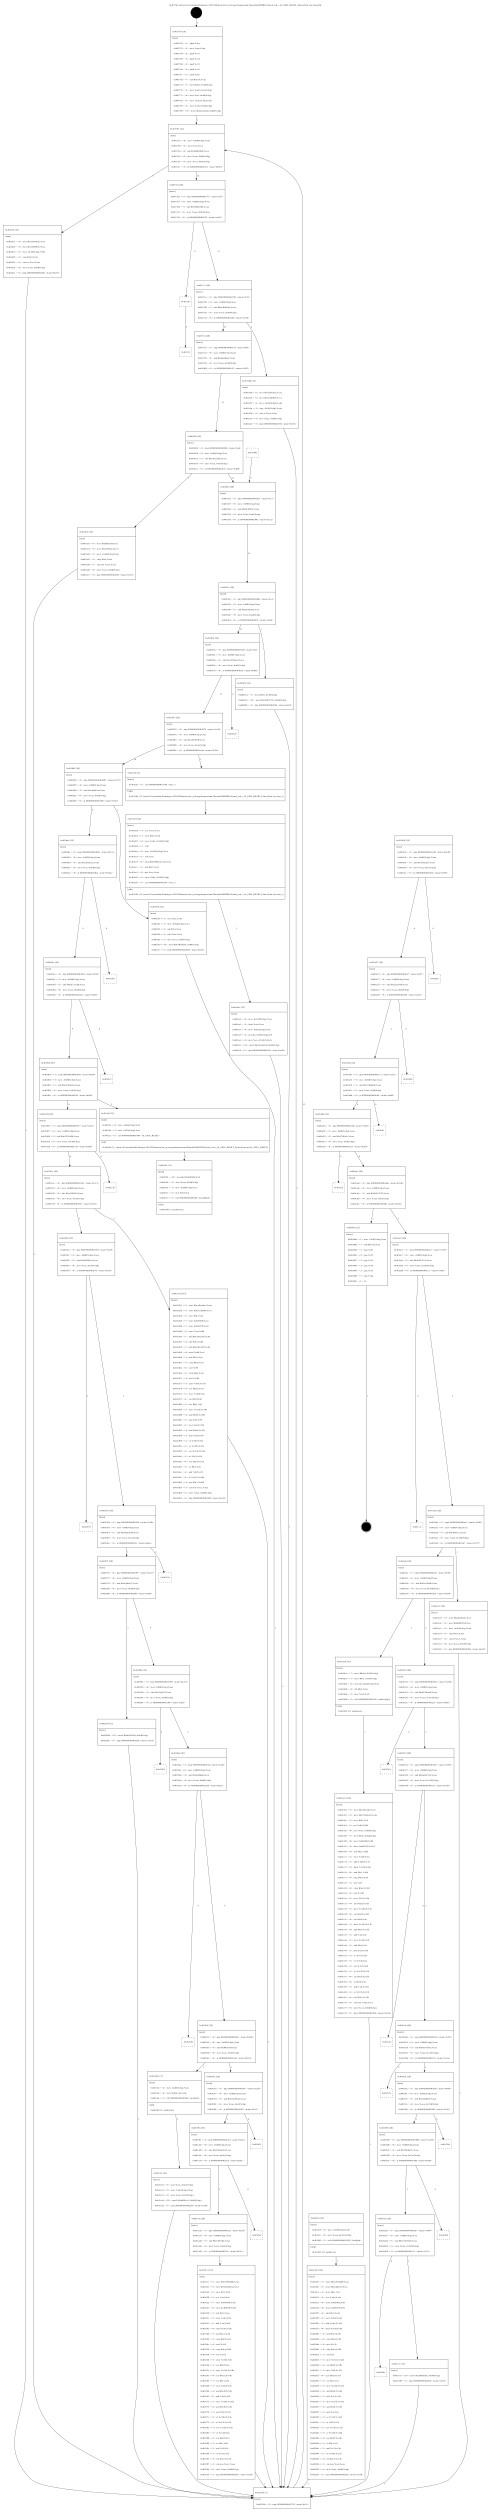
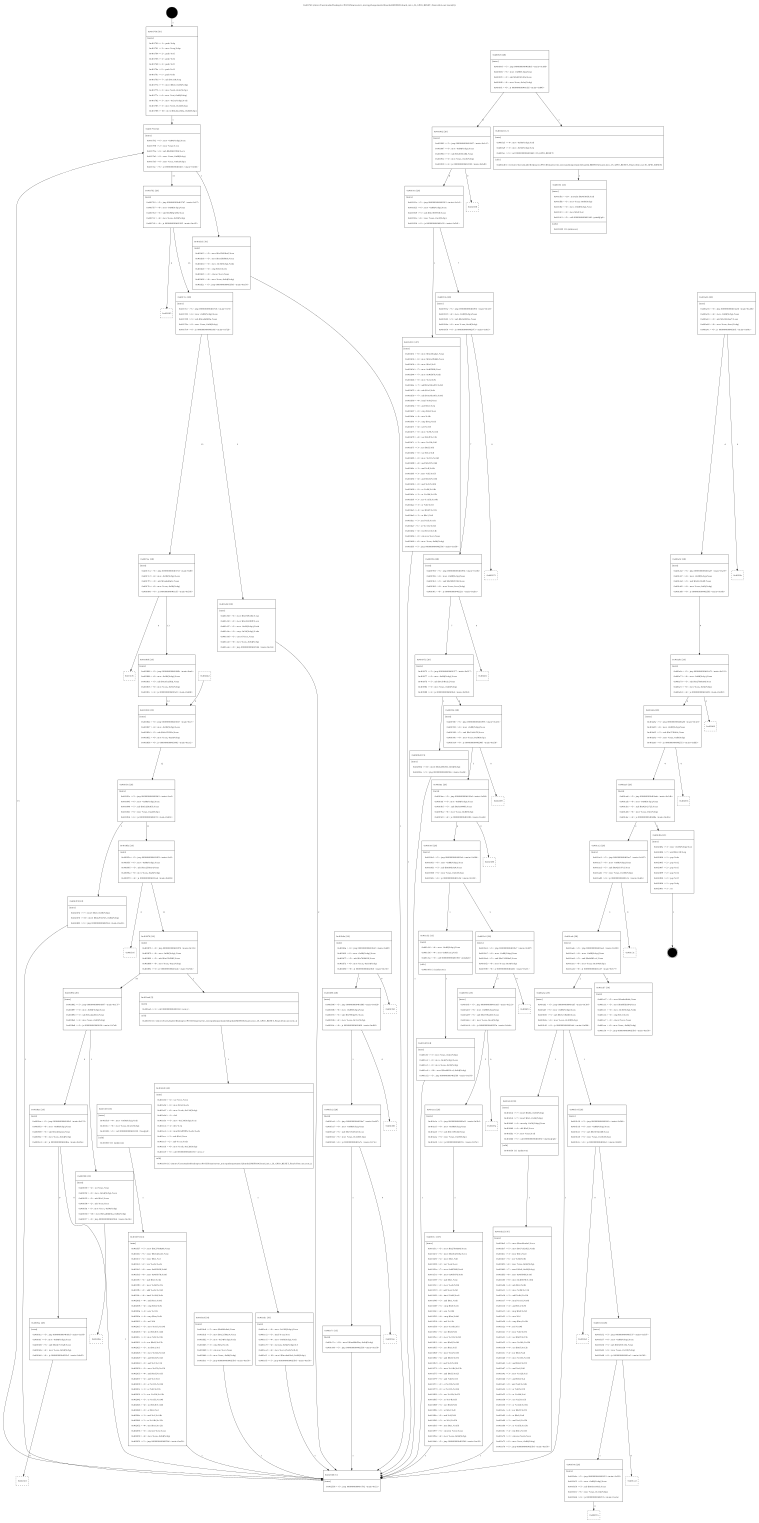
(185, 326) -> (145, 633)
(164, 500) -> none
(70, 1028) -> none
(407, 1079) -> none
(425, 2066) -> none
(459, 2139) -> (563, 1328)
